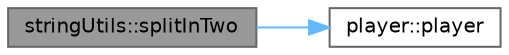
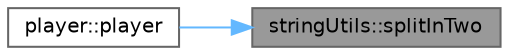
(283, 27) -> (205, 27)
